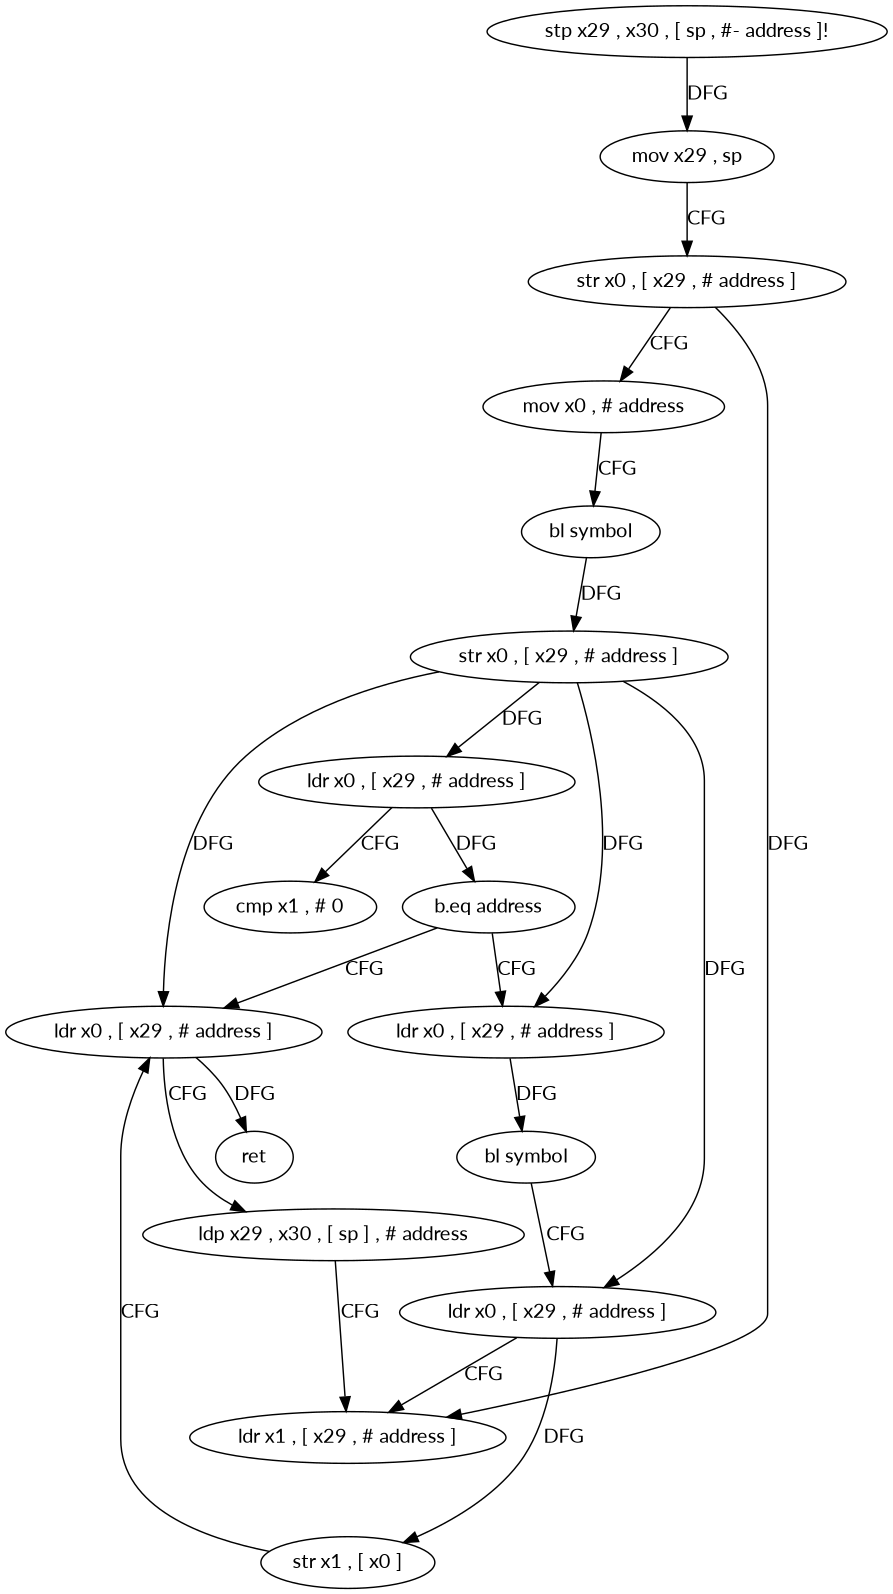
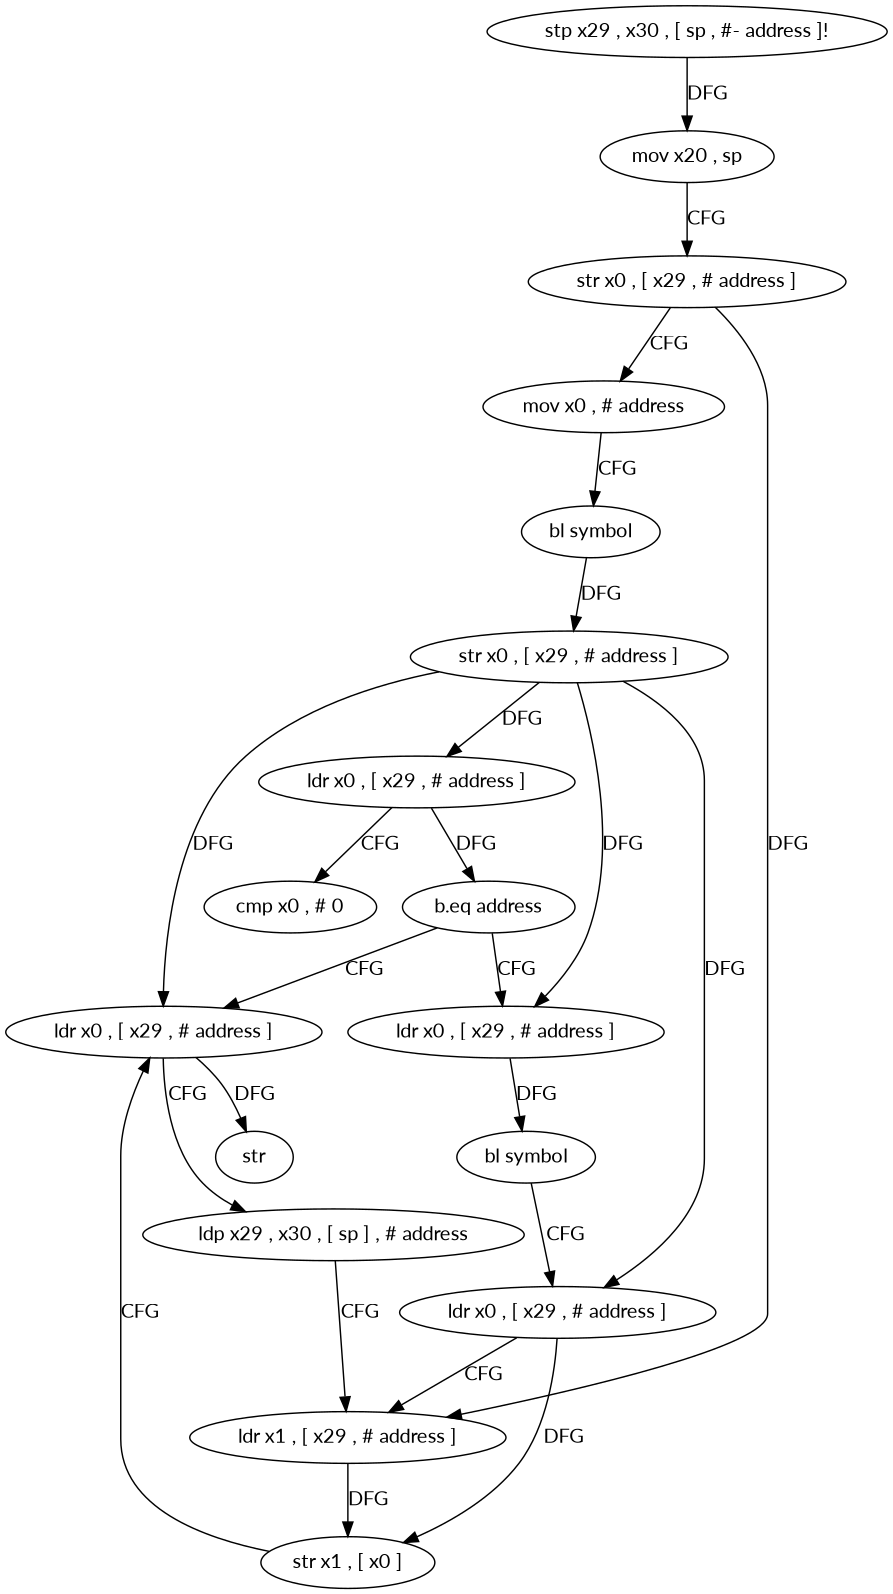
(687, 157) -> (687, 157)
(290, 907) -> (290, 907)
(254, 1157) -> (254, 1157)
none -> (348, 1493)
